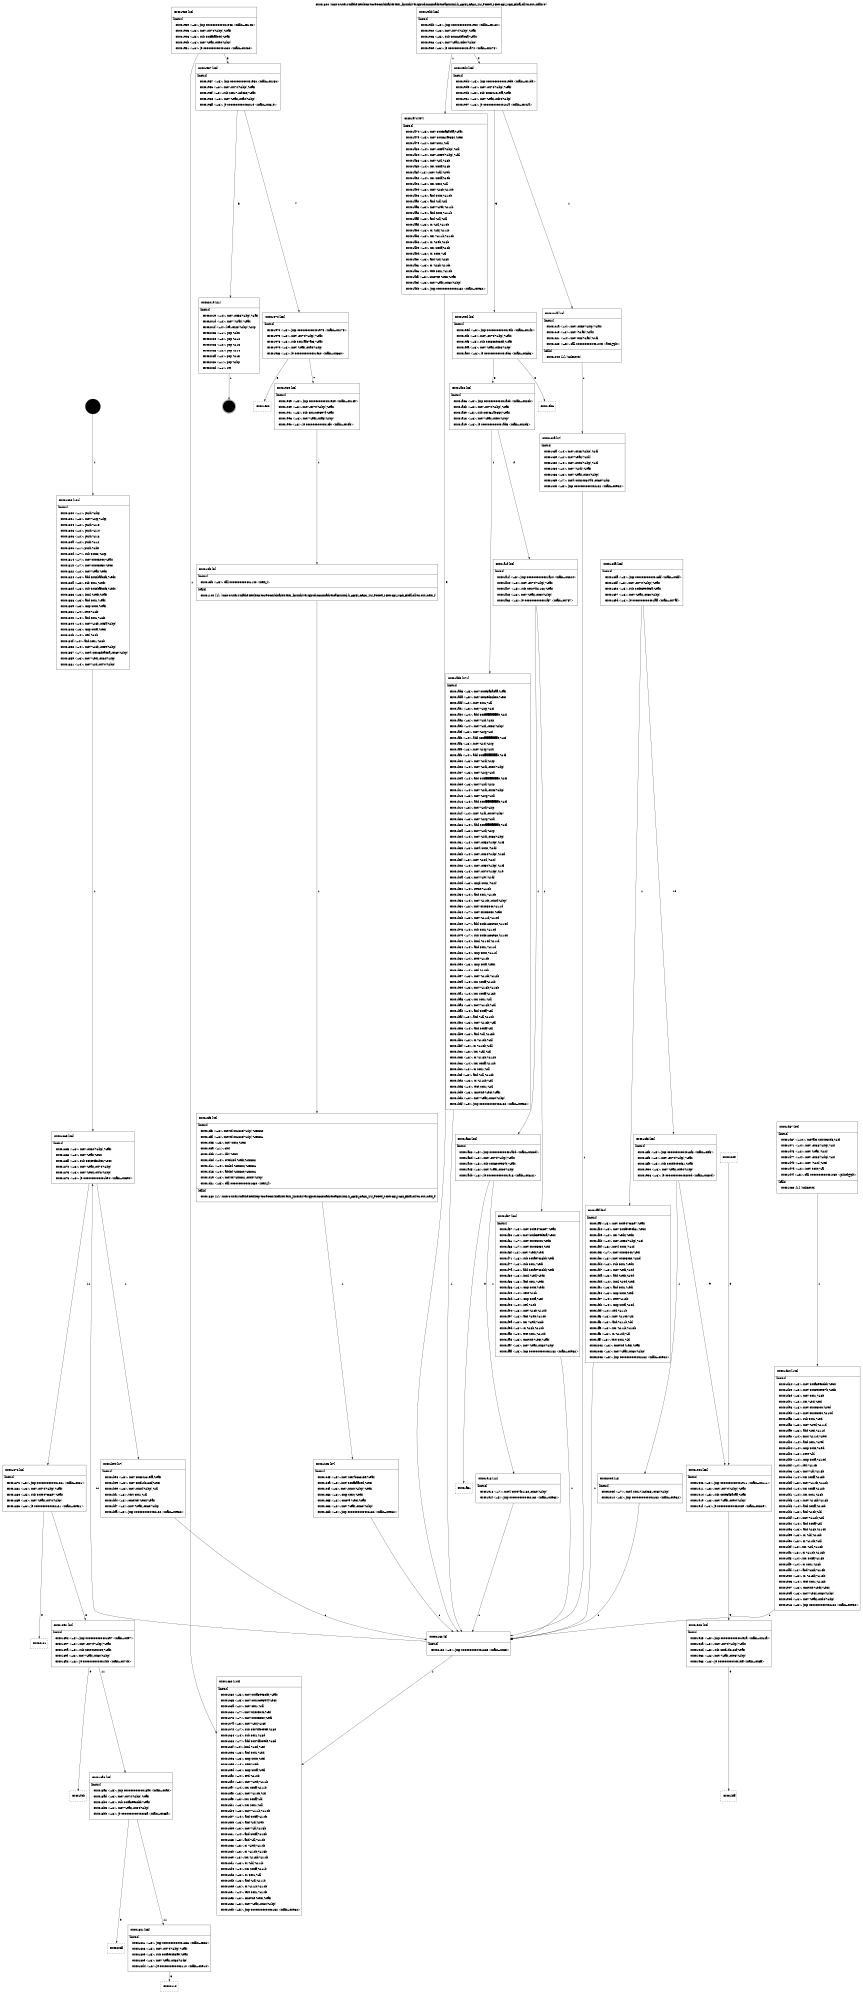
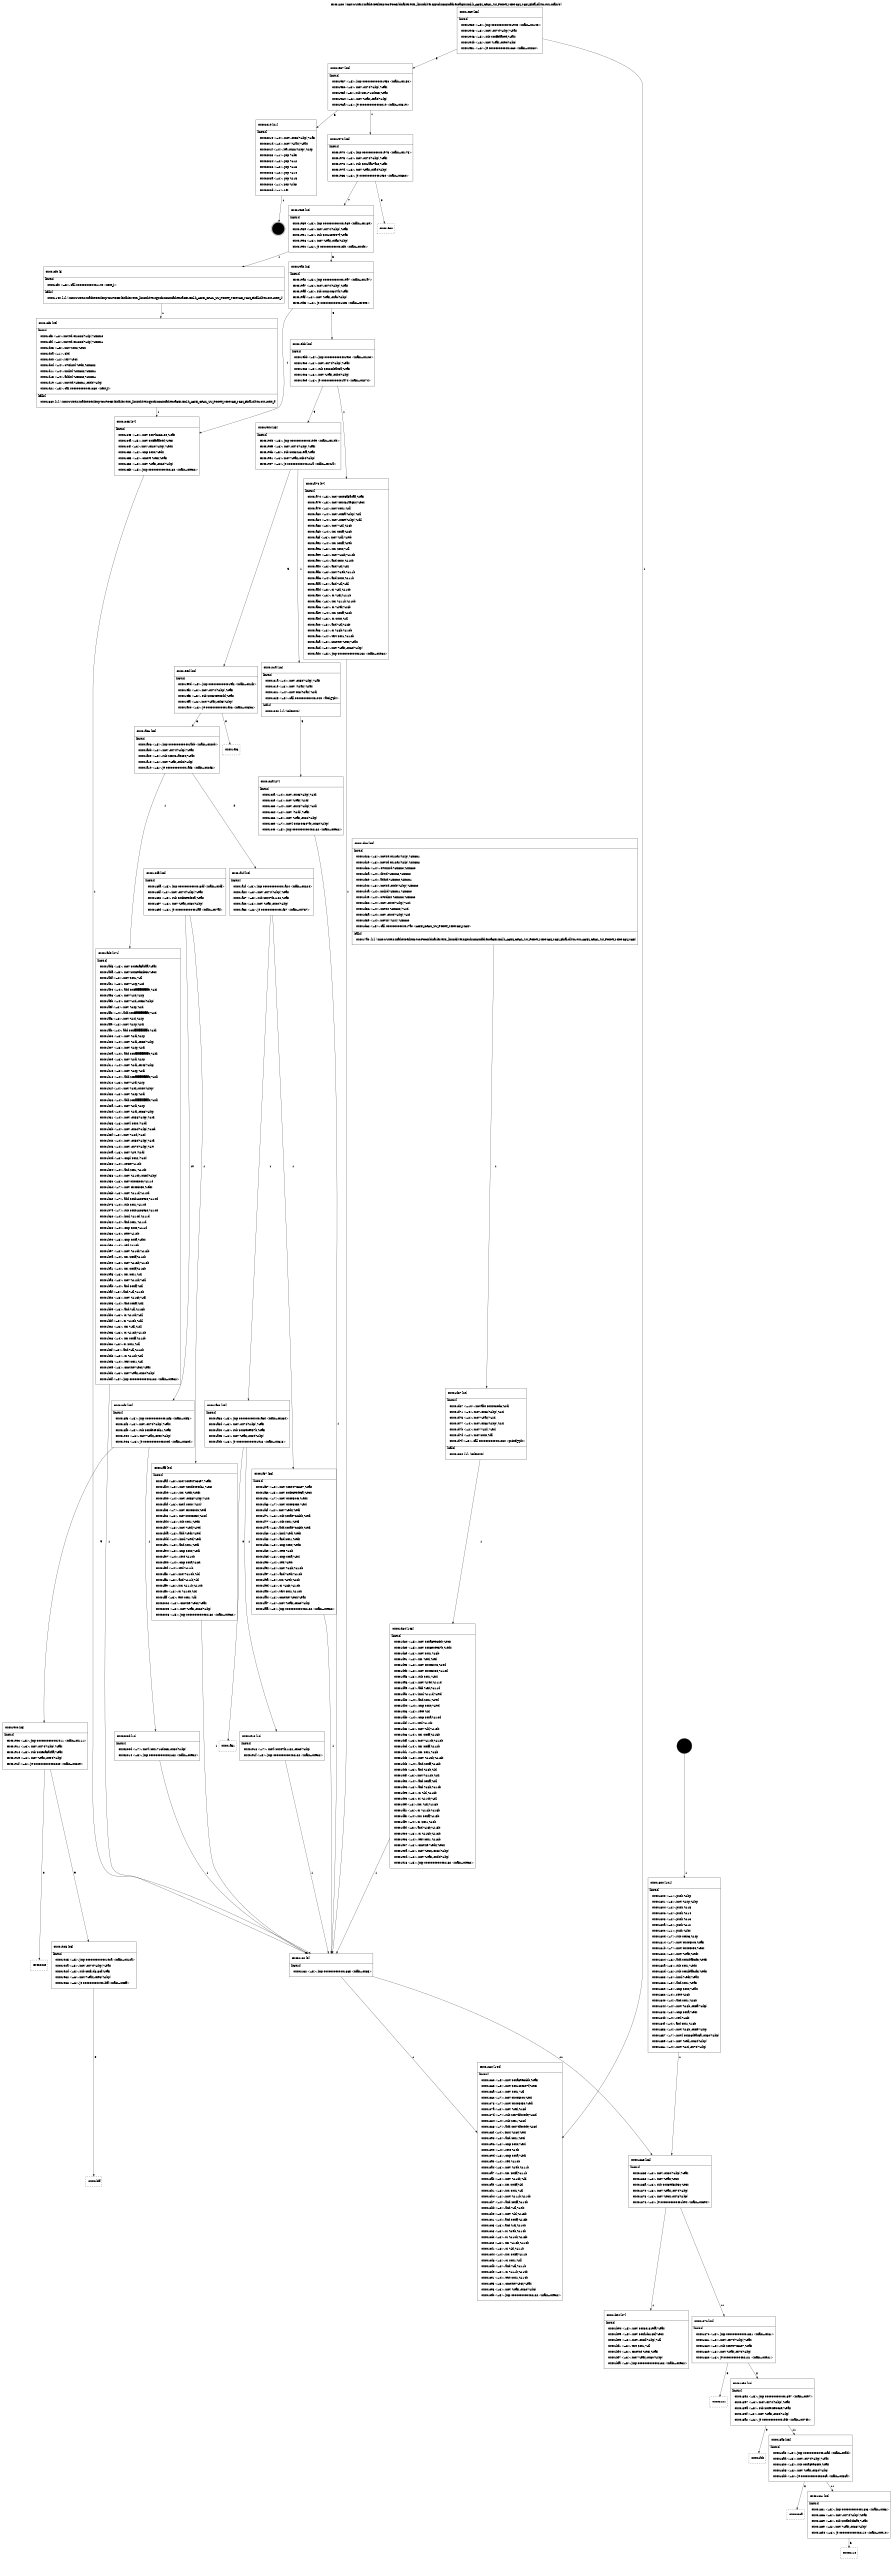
none -> (331, 285)
(583, 378) -> (302, 722)
(446, 583) -> (347, 892)
none -> (495, 892)
(729, 1313) -> (42, 1864)
(290, 1600) -> none
